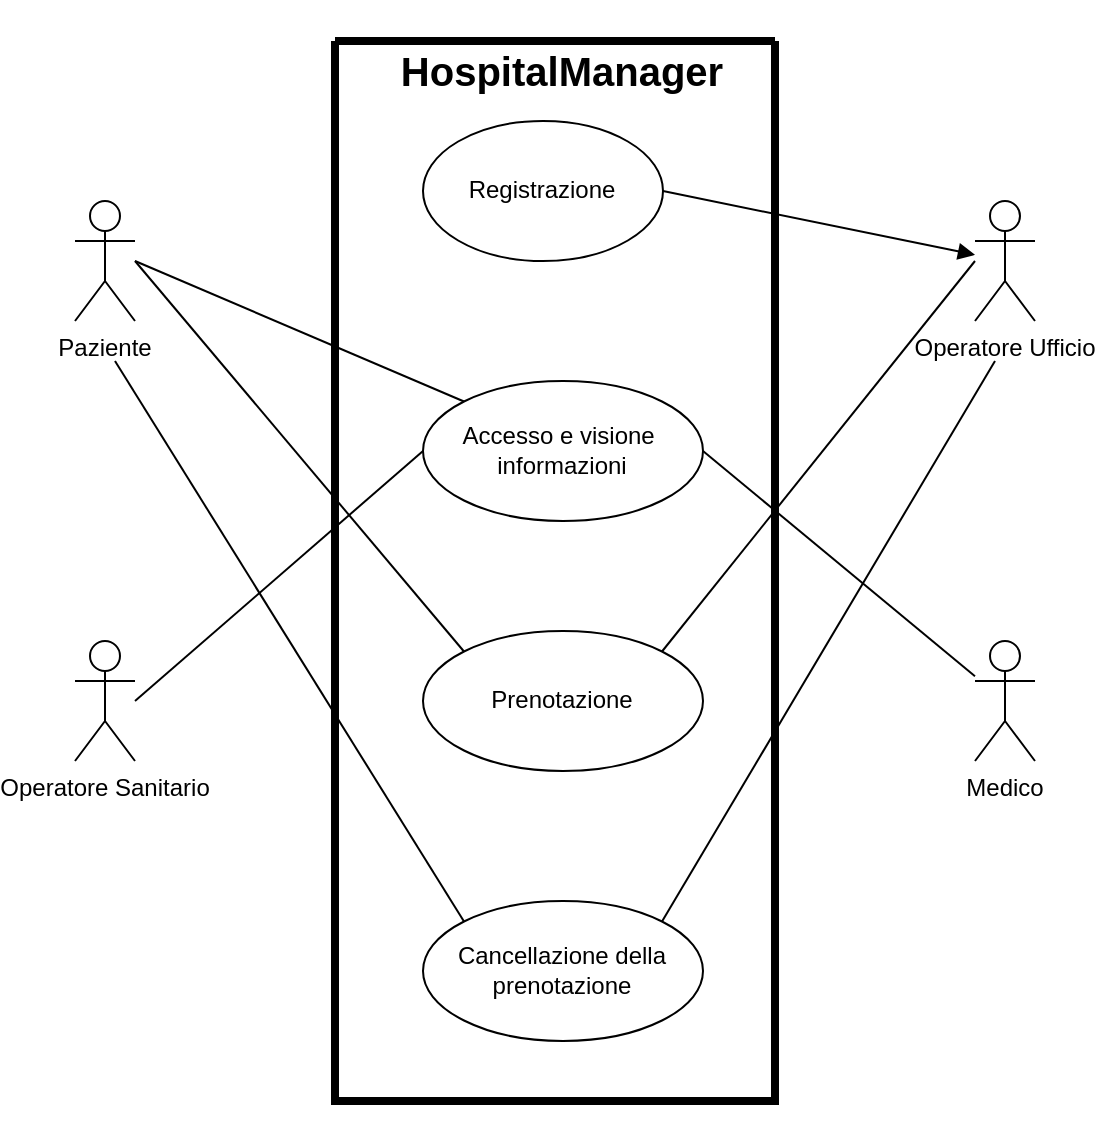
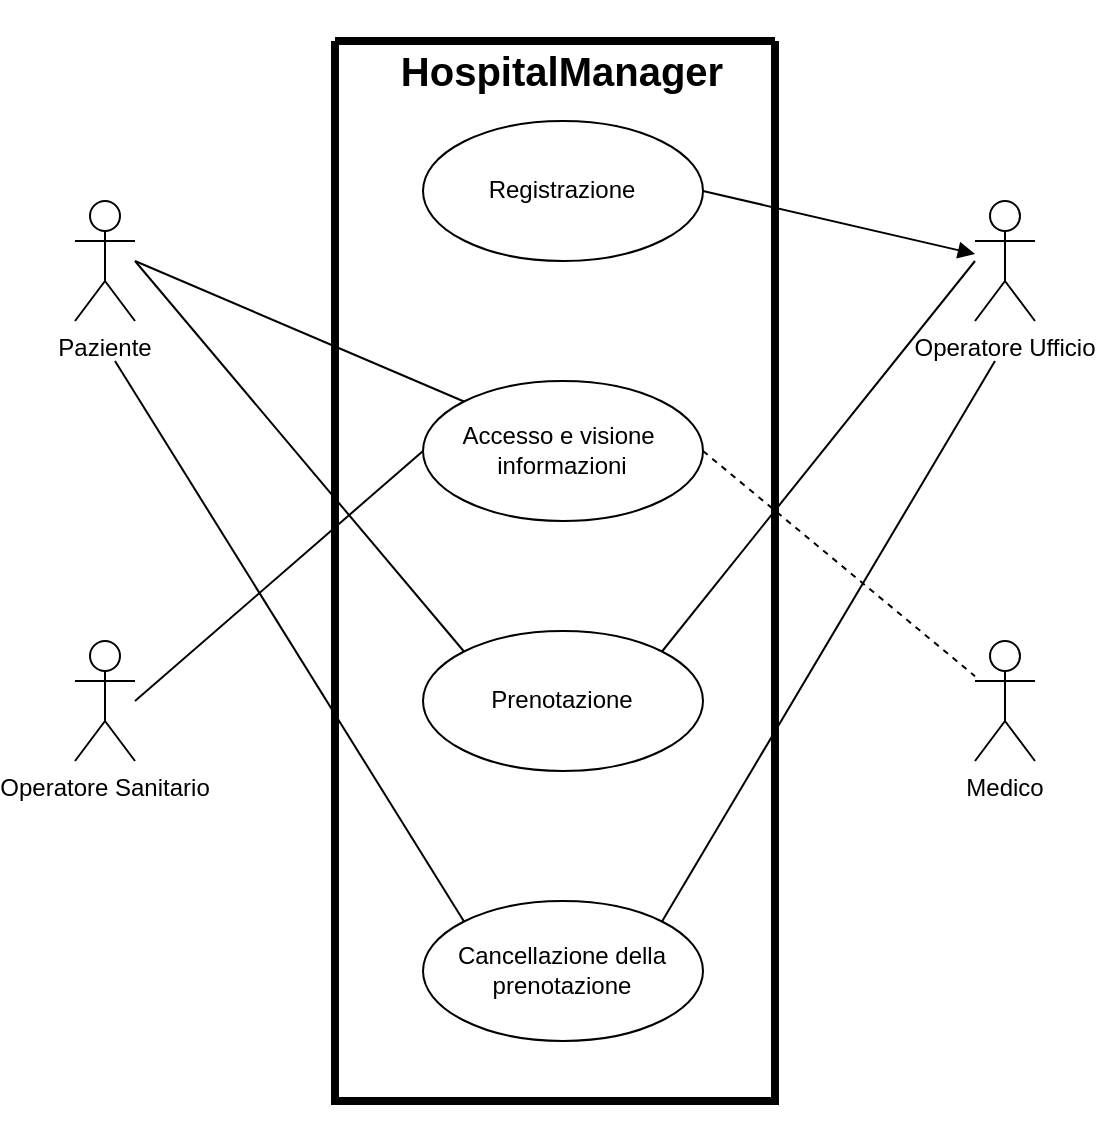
(543, 191) -> (563, 191)
(875, 593) -> (875, 593)
